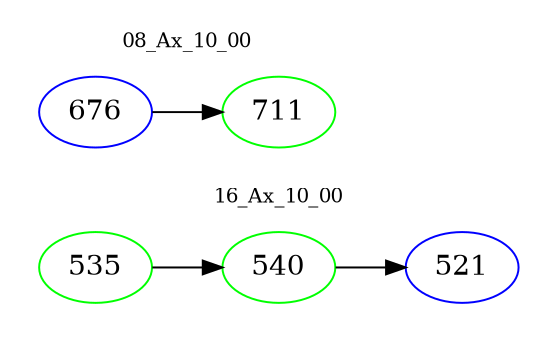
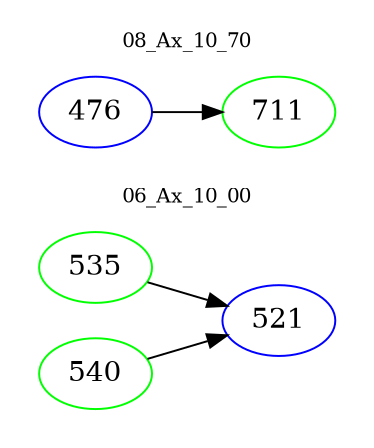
(187, 42) -> (187, 42)
(96, 112) -> (96, 112)
(279, 198) -> (187, 198)
(177, 267) -> (178, 291)
